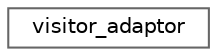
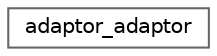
(109, 28) -> (109, 28)
